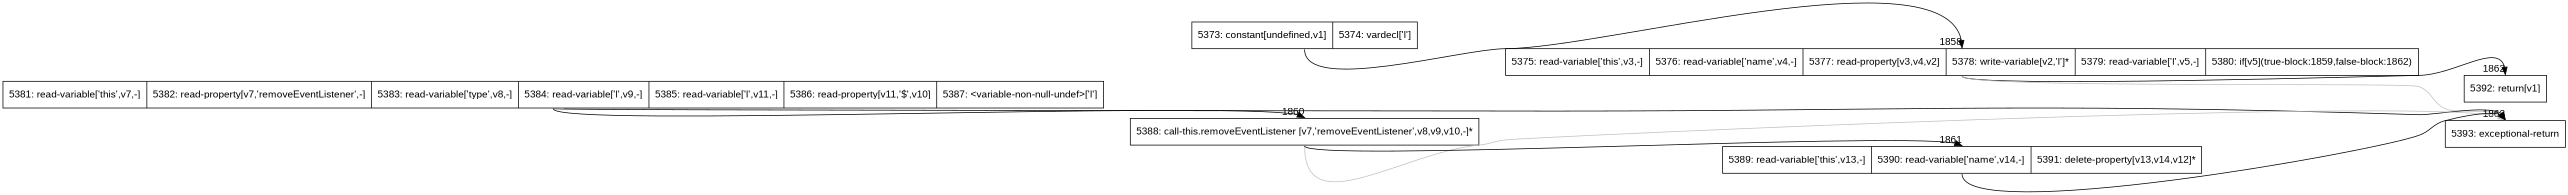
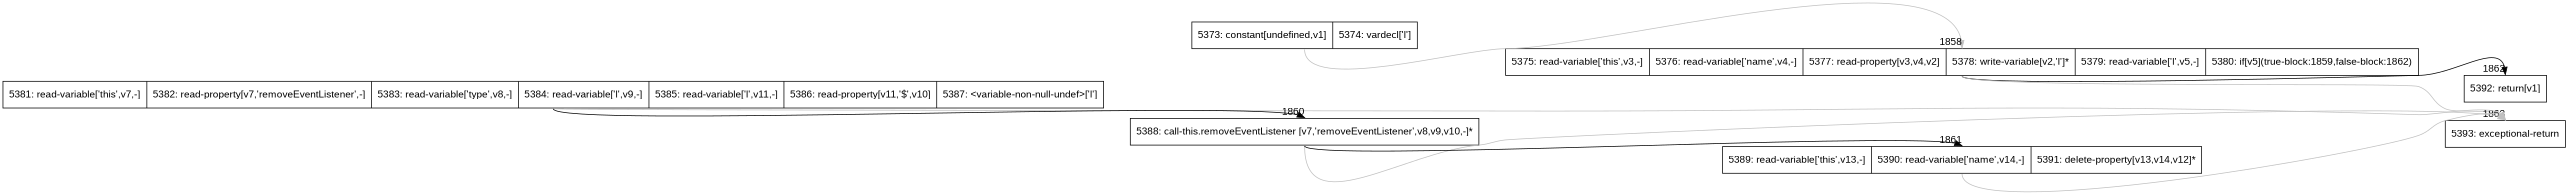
(1635, 32) -> (1635, 32)
(1528, 111) -> (1528, 111)
(2232, 172) -> (2232, 172)
